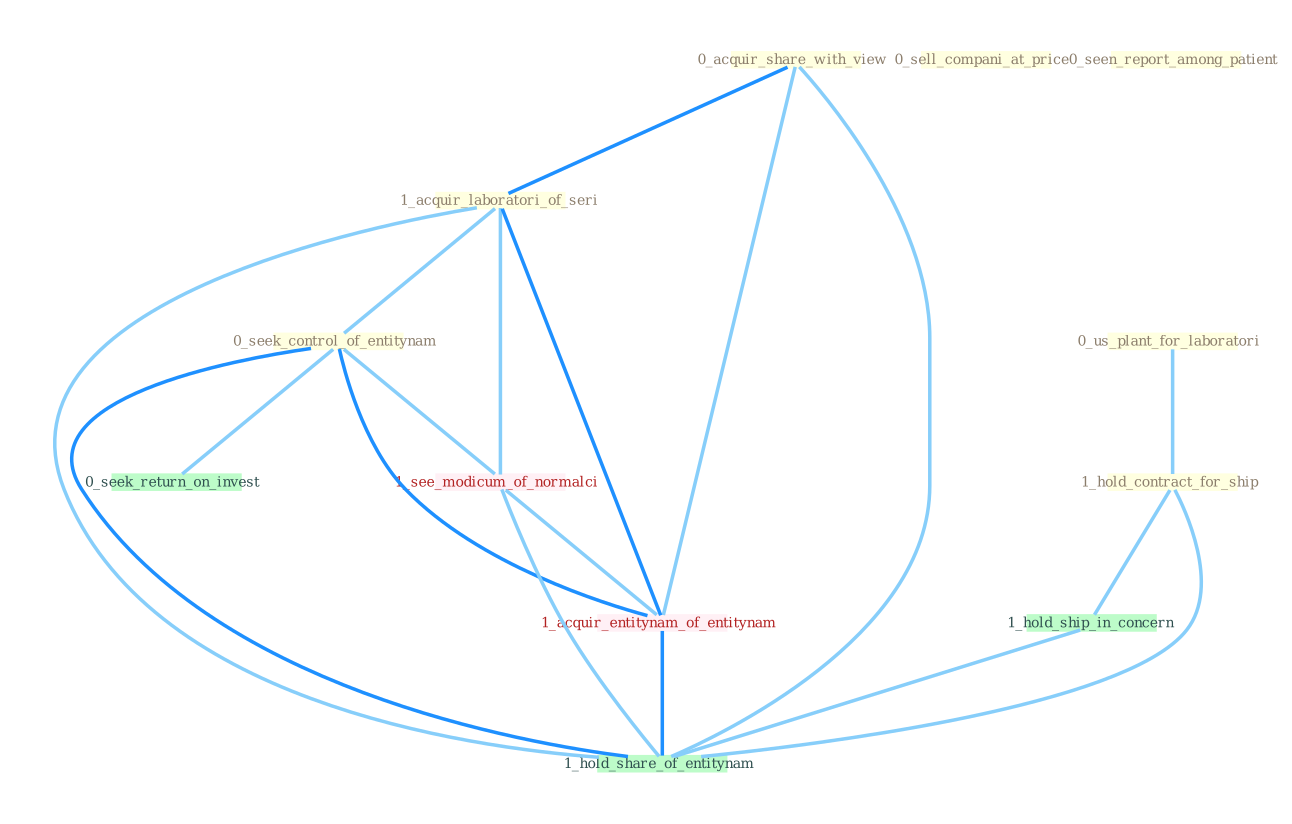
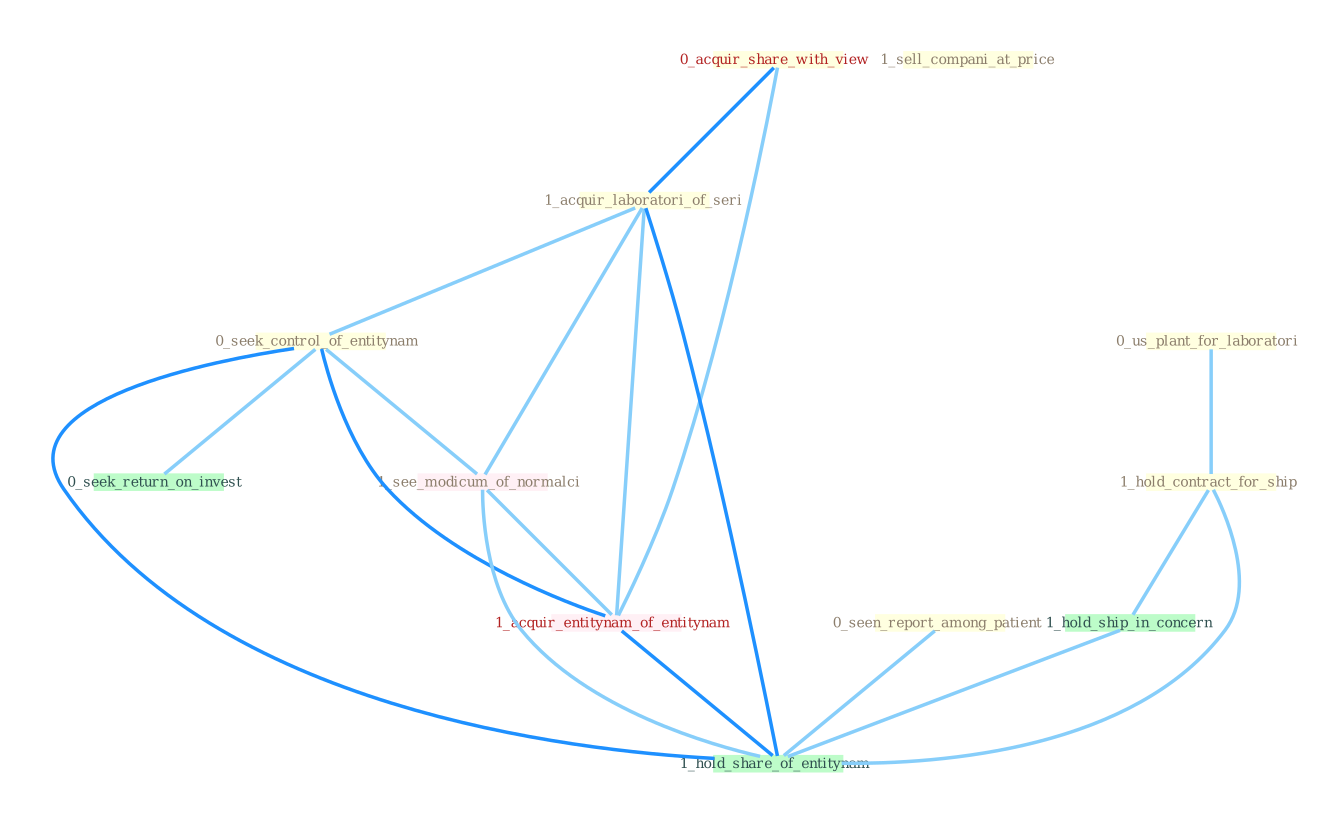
(796, 60) -> (778, 60)
(986, 60) -> (968, 60)
(581, 412) -> (630, 412)
(930, 455) -> (859, 693)
(500, 482) -> (483, 482)
(96, 545) -> (719, 480)
